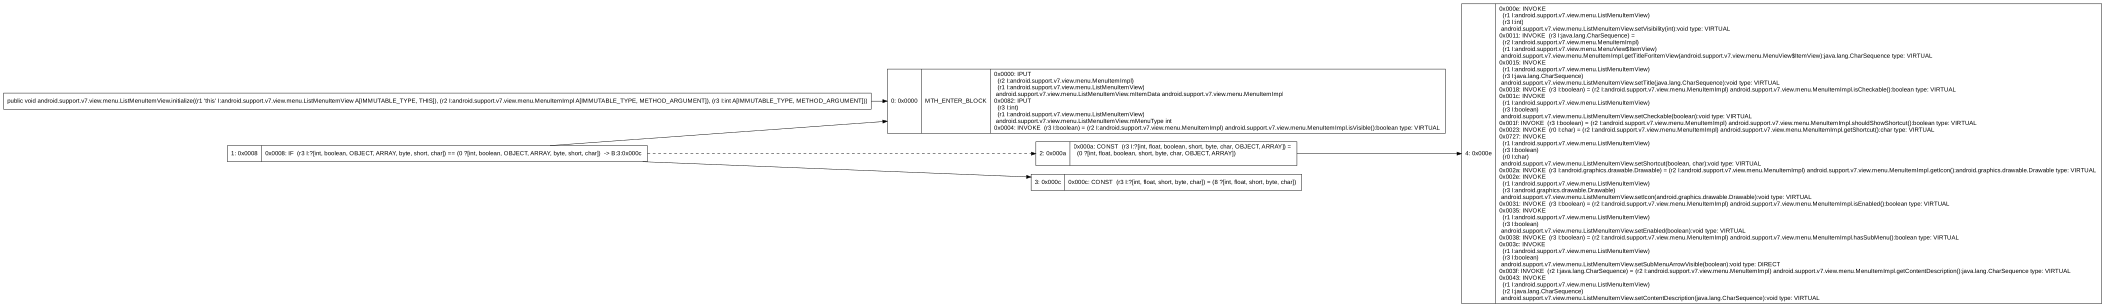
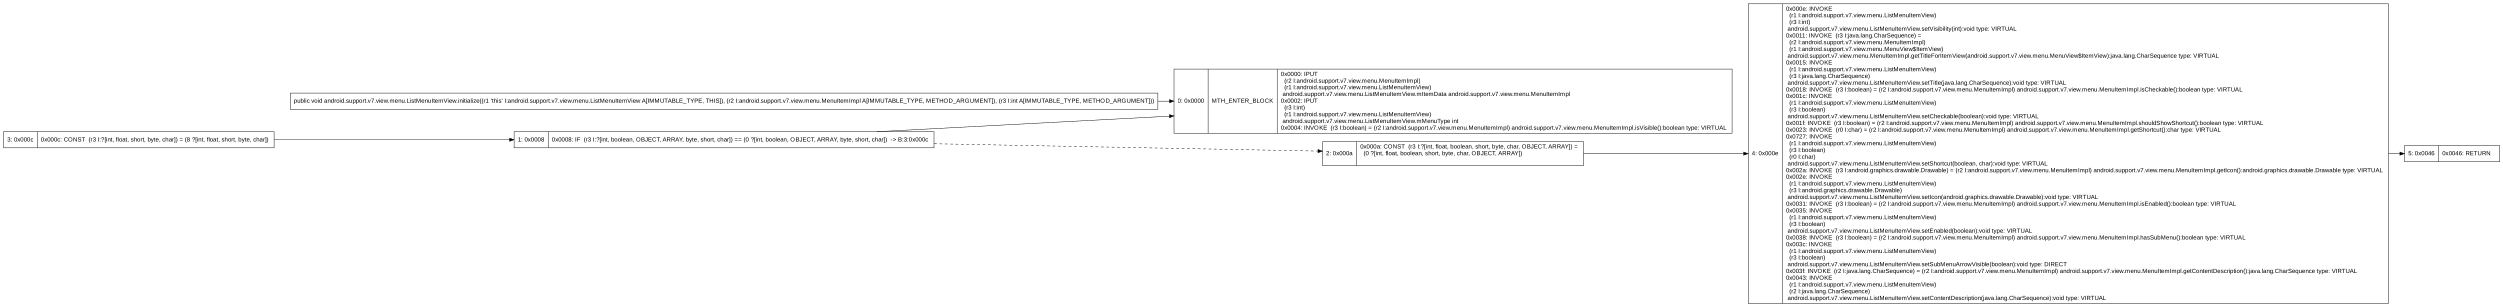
(1015, 101) -> (1301, 101)
none -> (2452, 154)
(835, 169) -> (392, 140)
